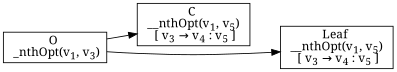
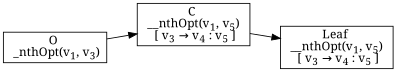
(189, 55) -> (261, 35)
